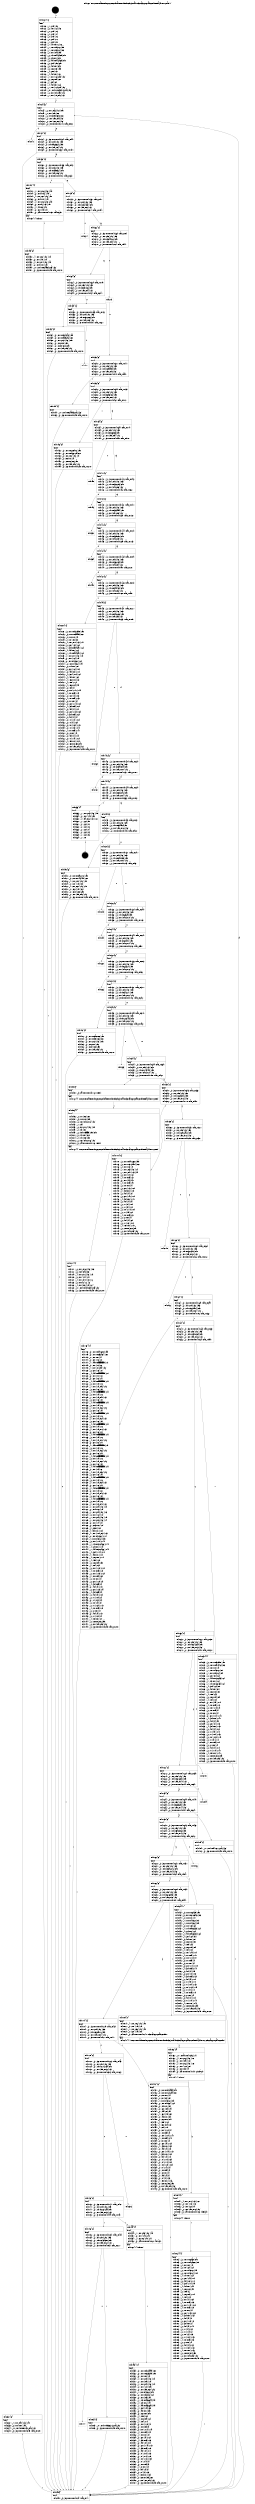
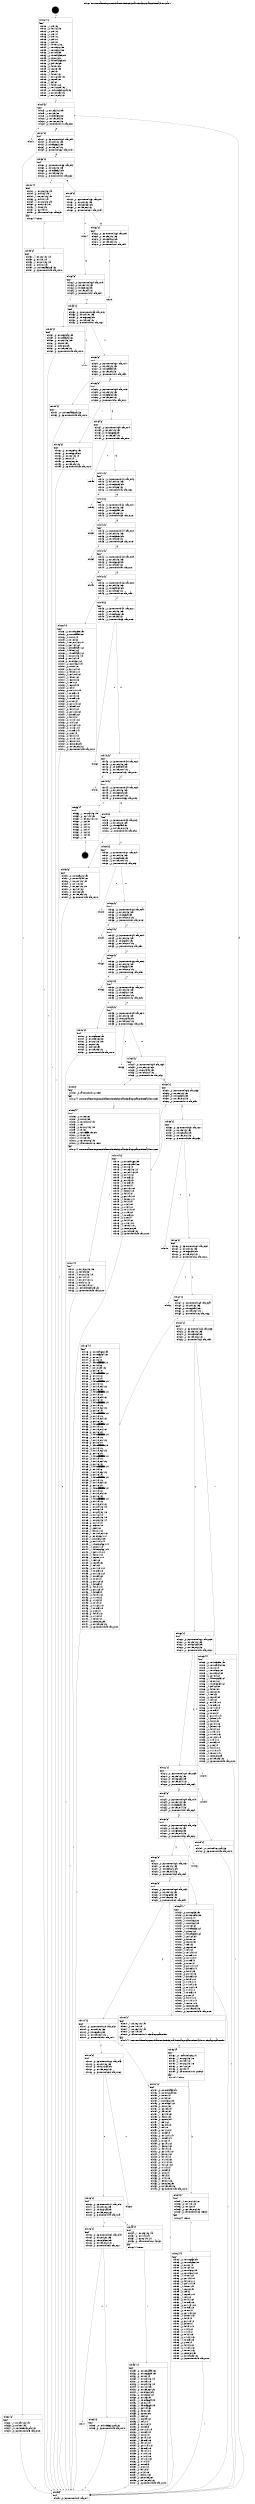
(97, 260) -> (85, 256)
(109, 329) -> (98, 340)
(29, 2468) -> (25, 2471)
